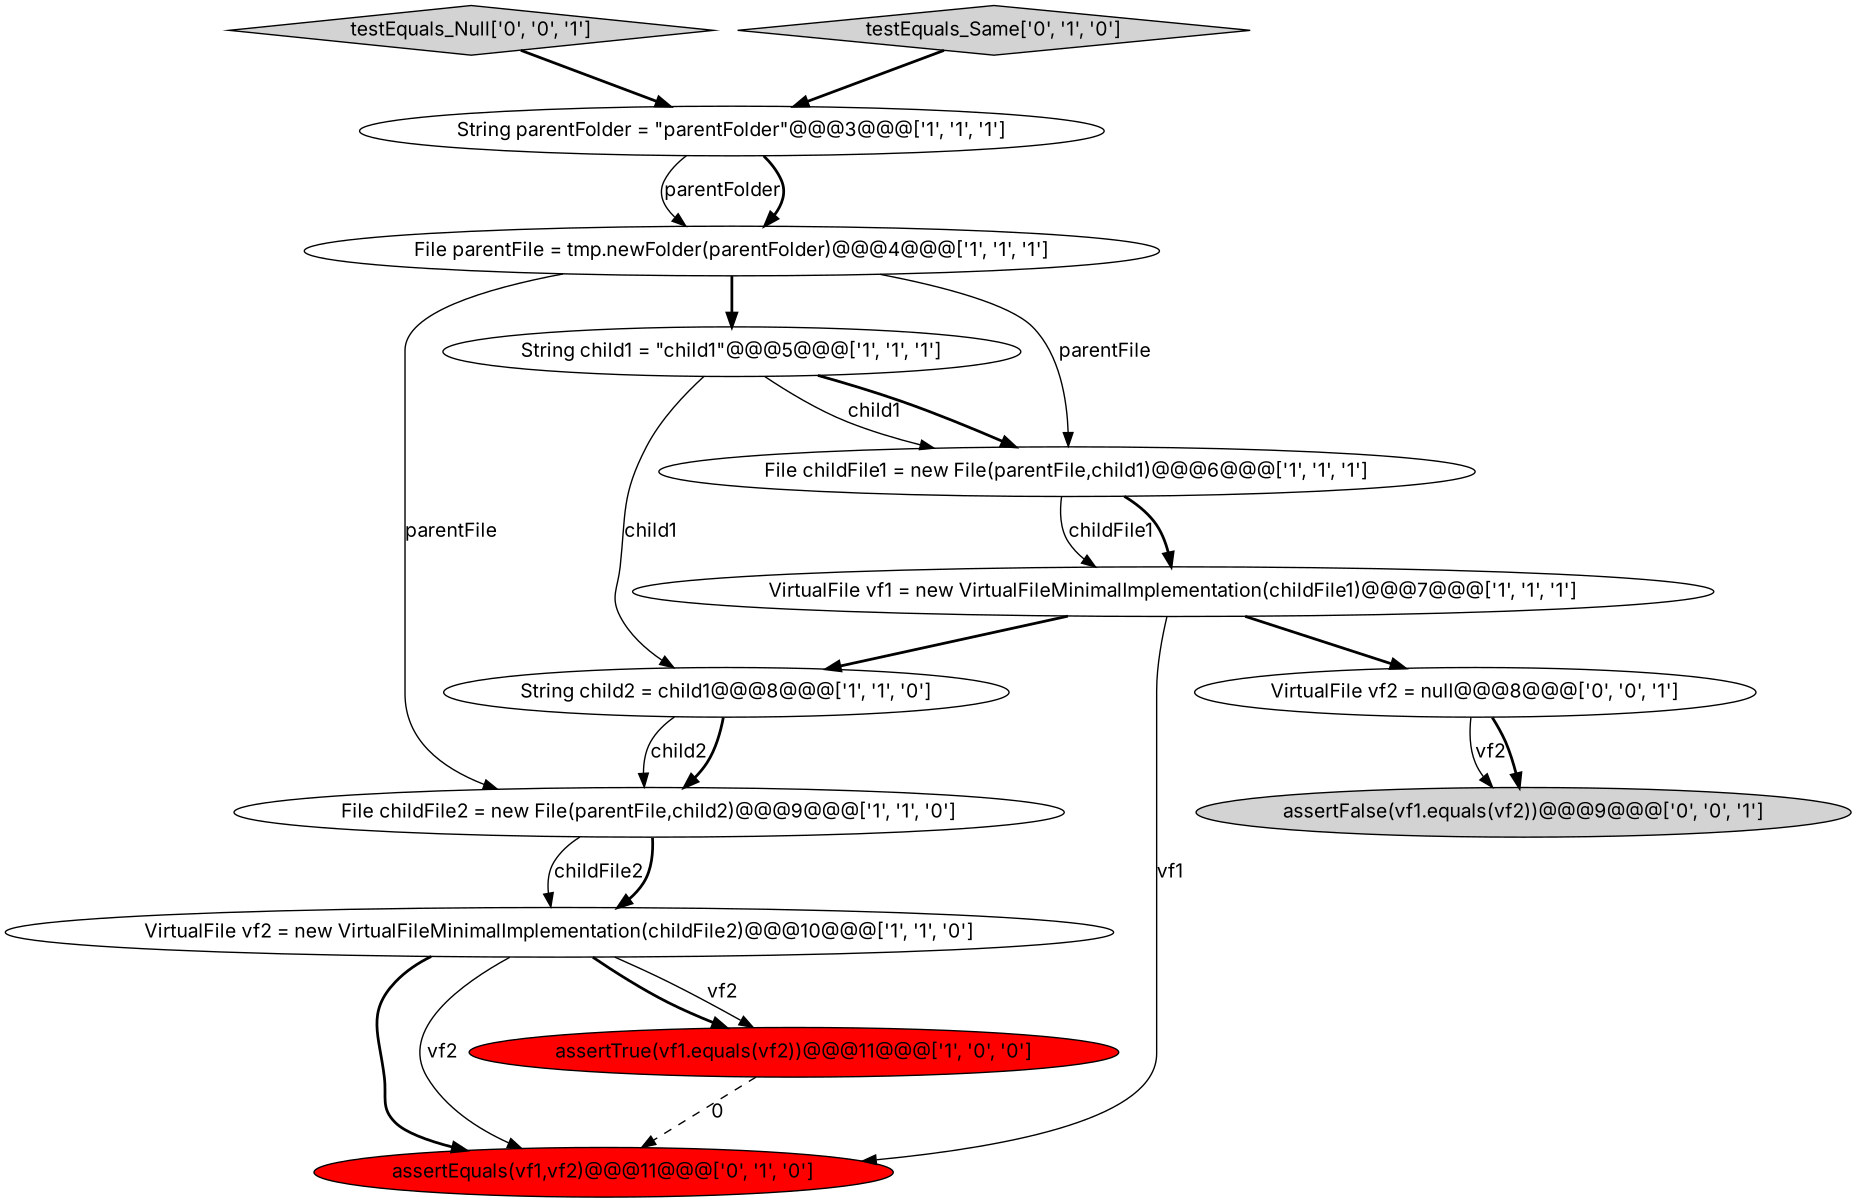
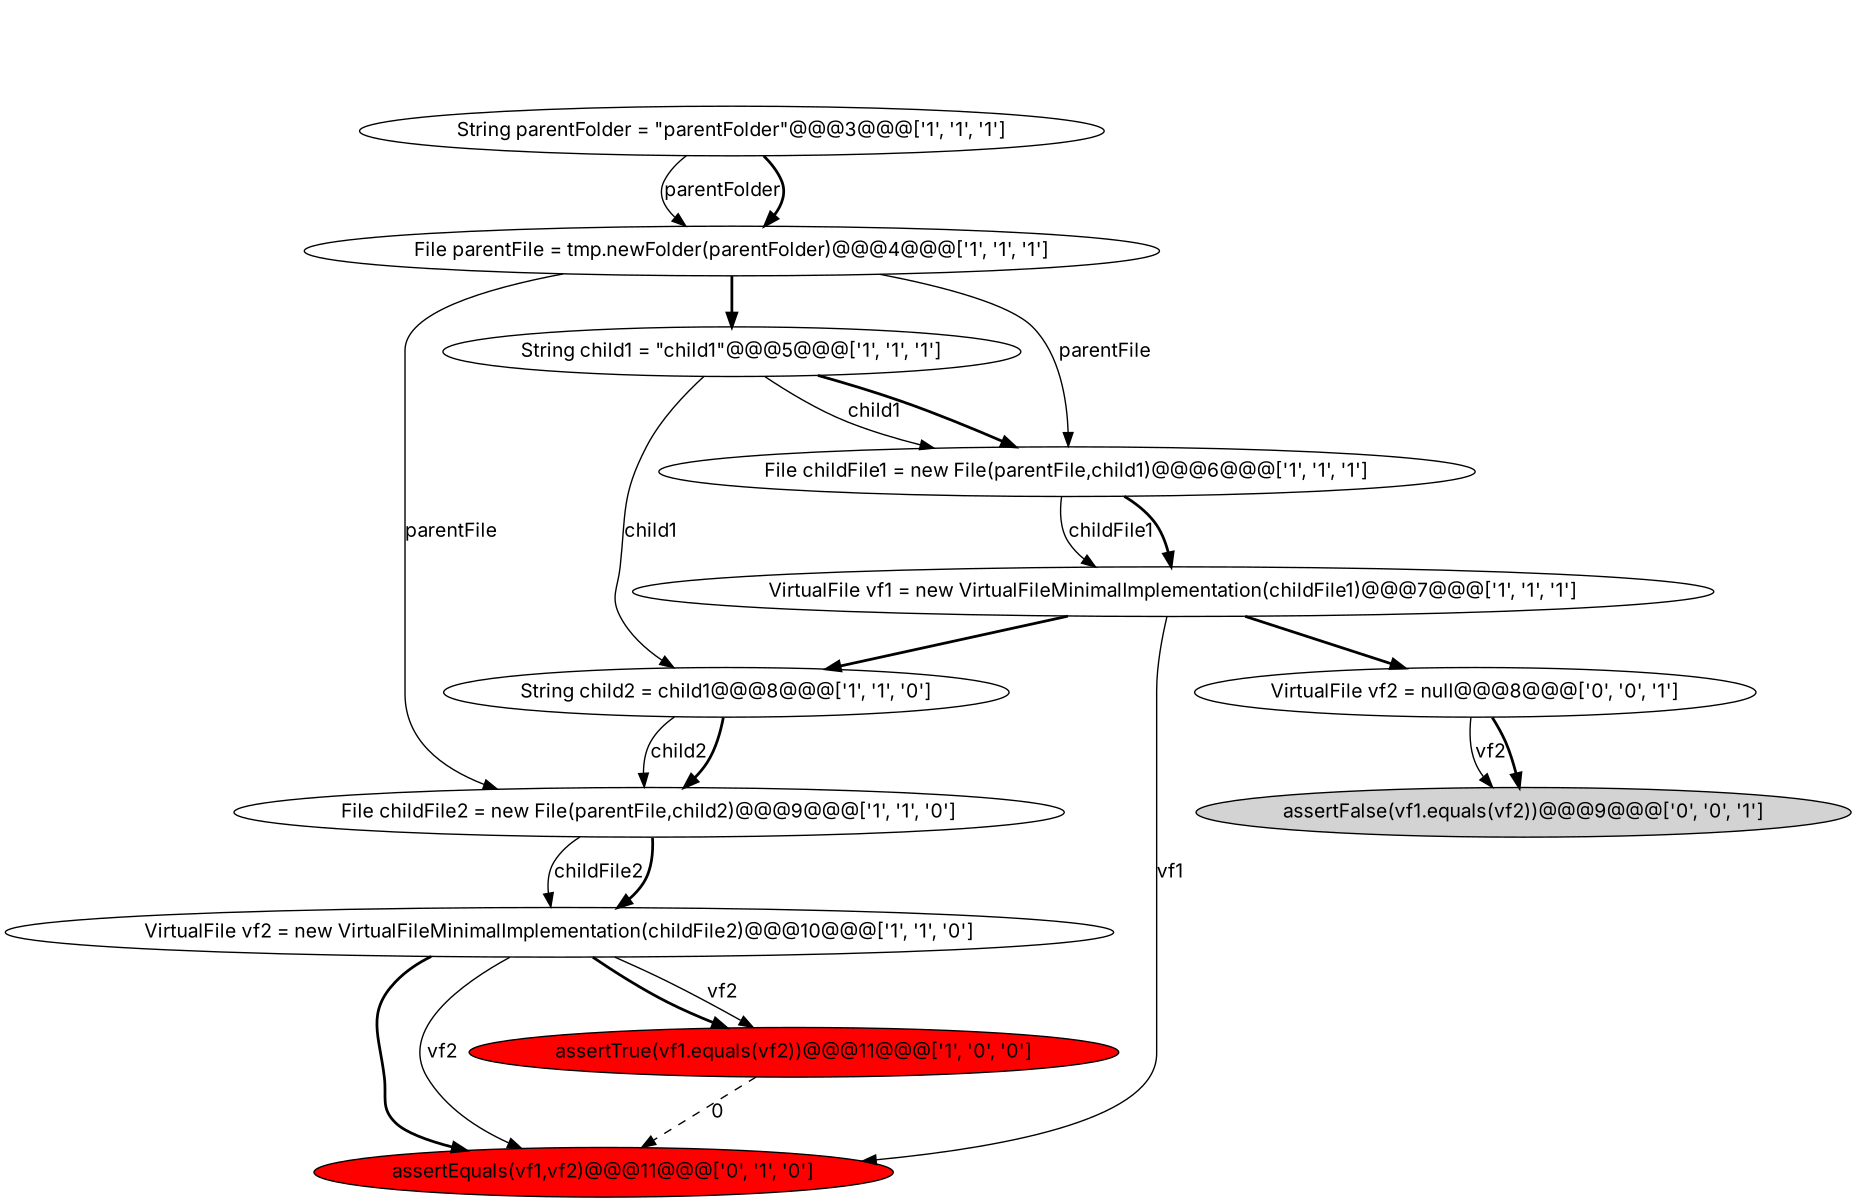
(471, 30) -> none
(994, 30) -> none
